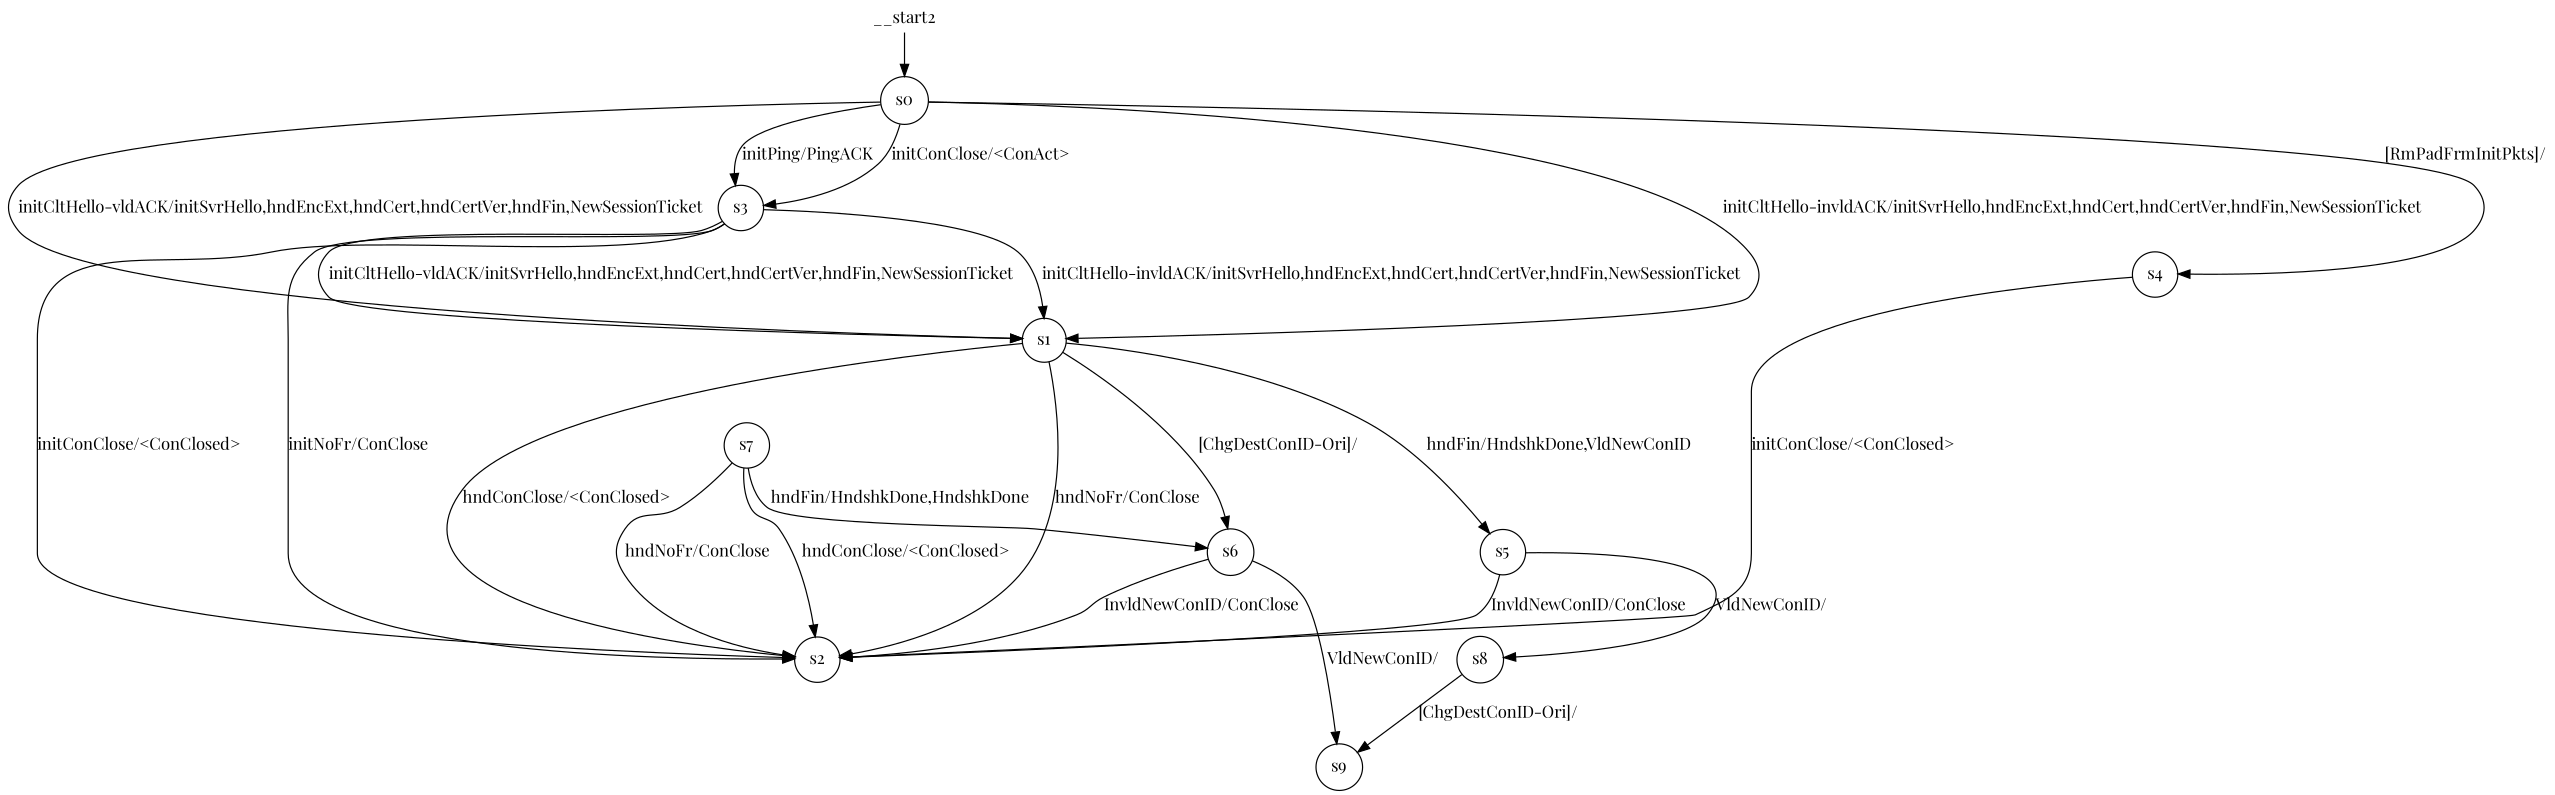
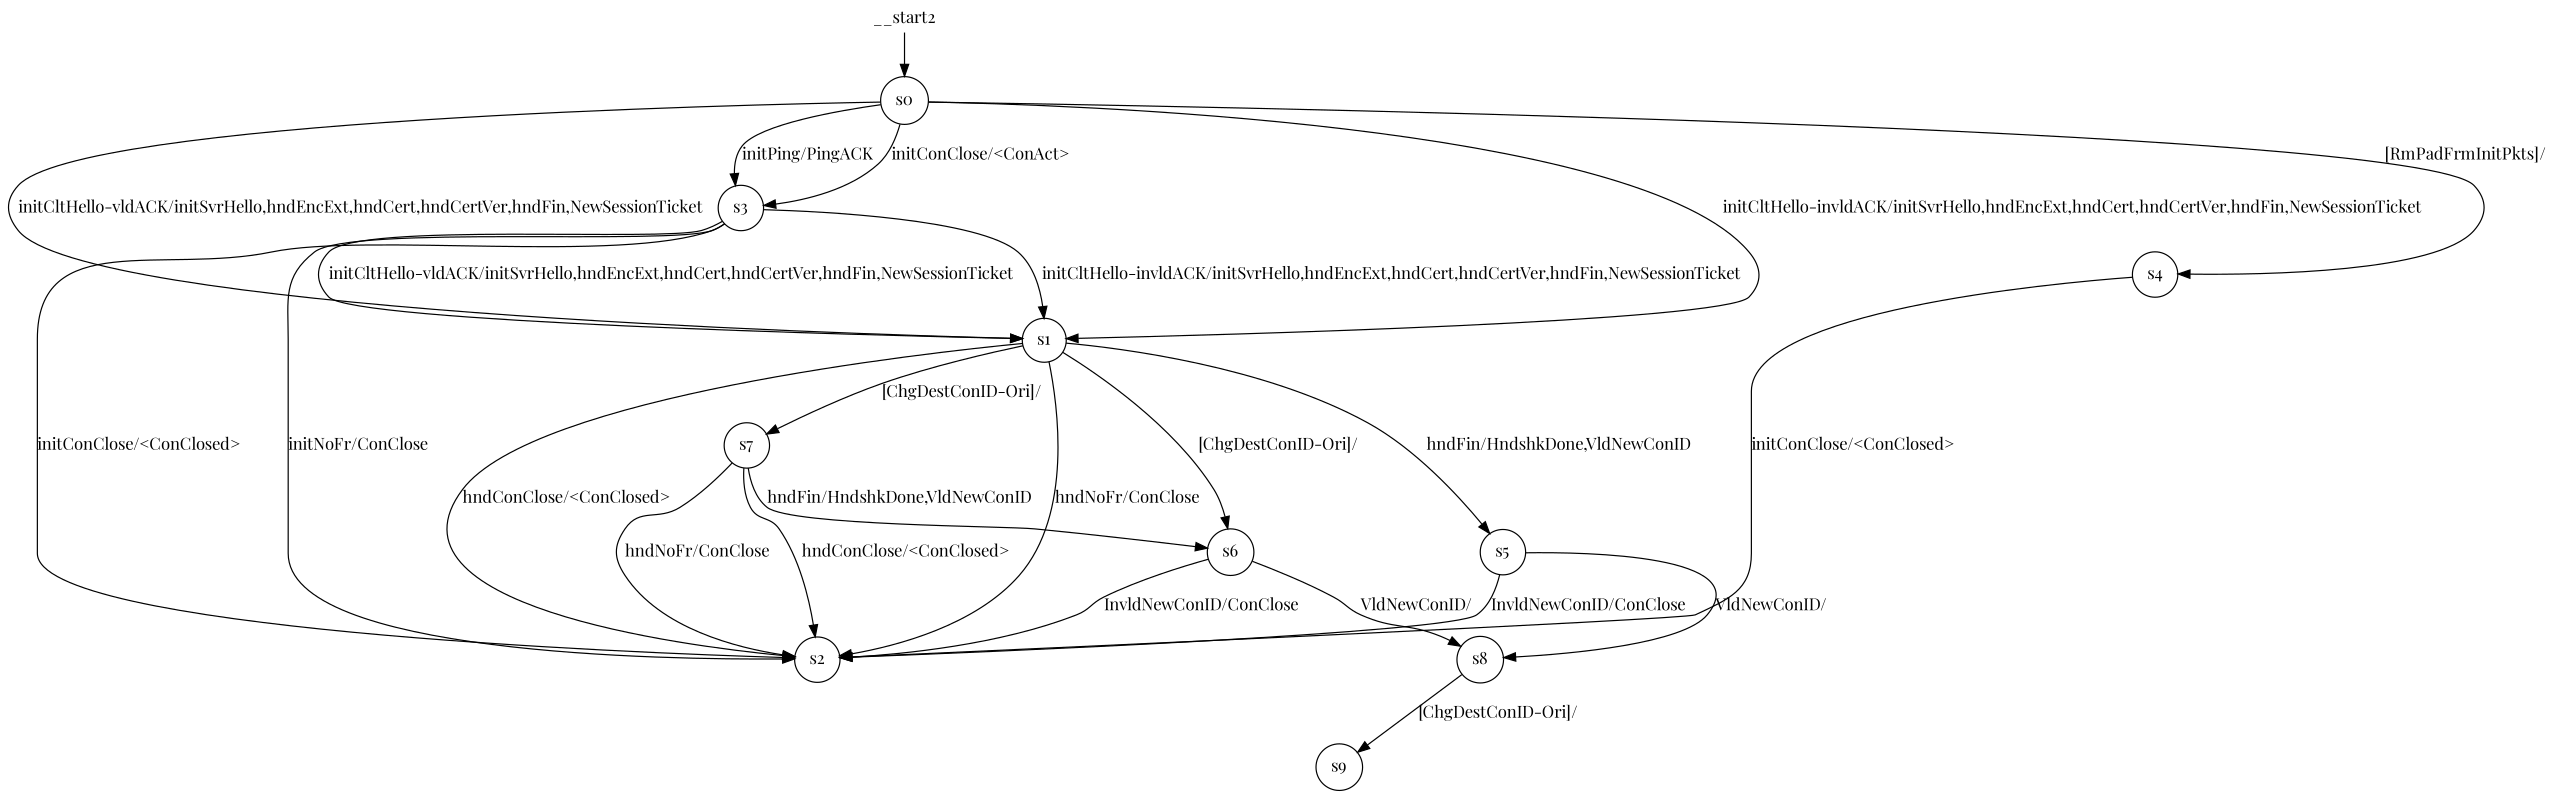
none -> (897, 378)
(902, 498) -> (902, 498)
(1315, 622) -> (1349, 608)
